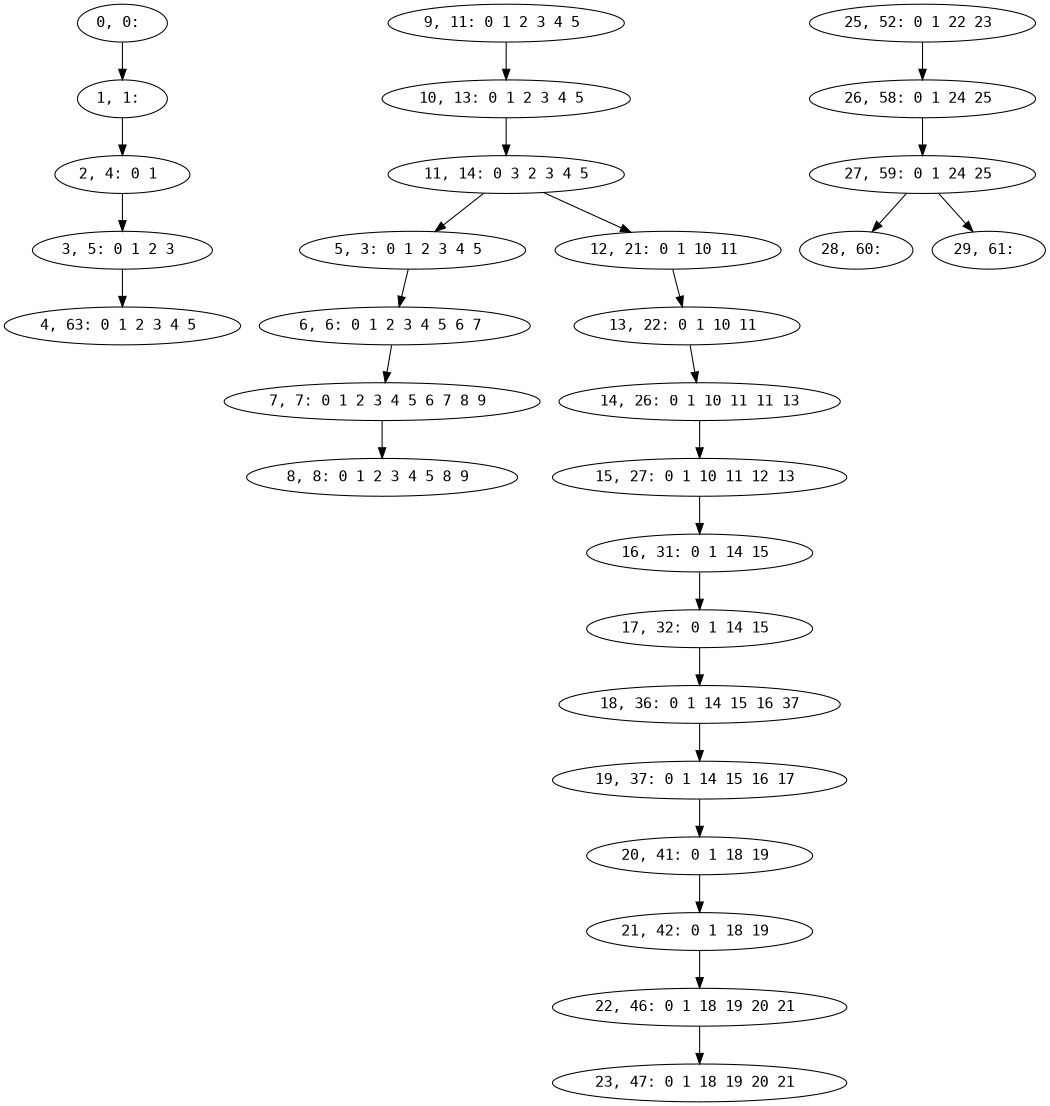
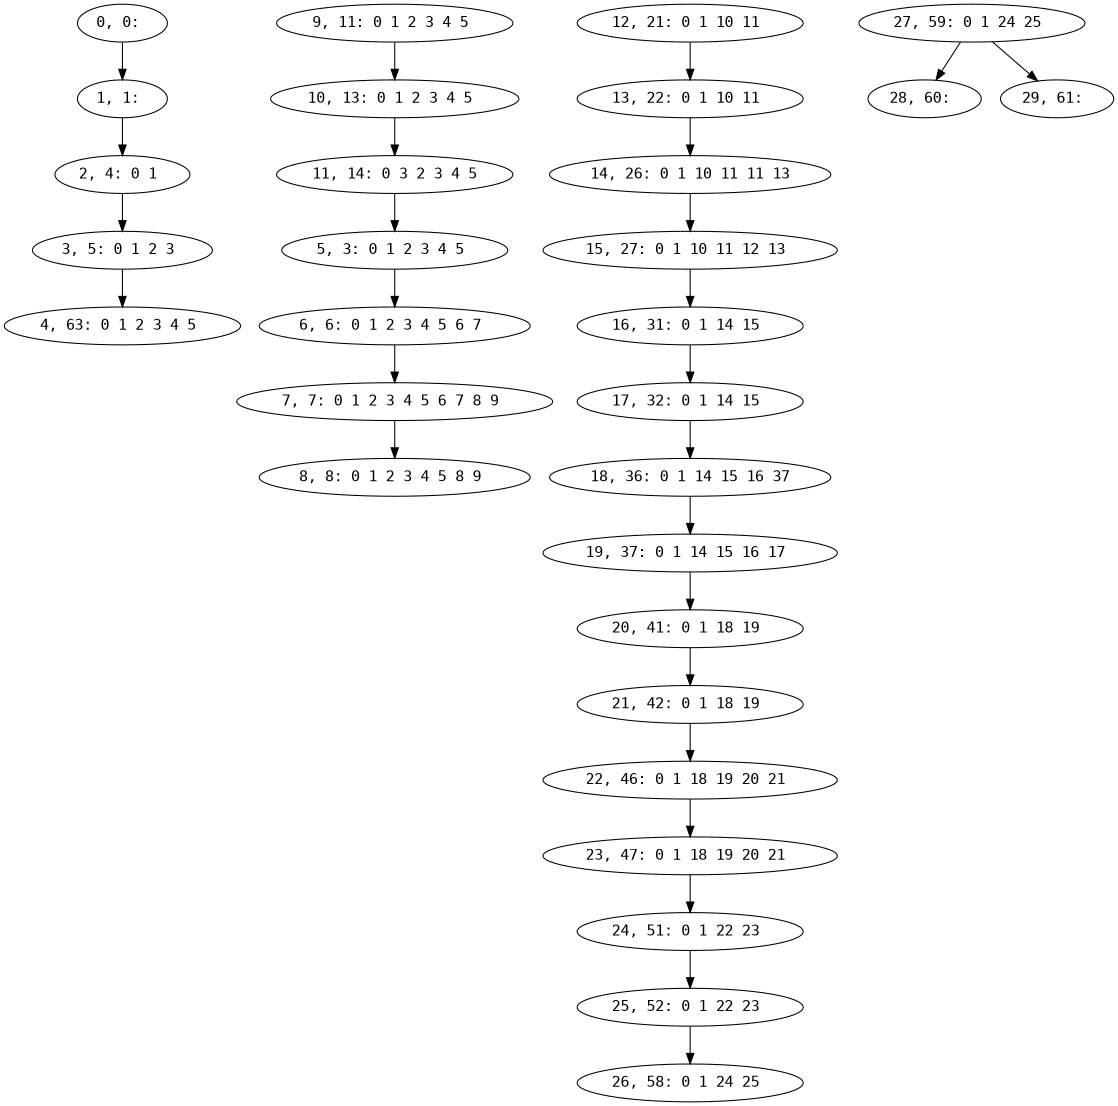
(923, 132) -> none
(582, 210) -> none
none -> (690, 932)
